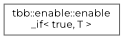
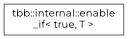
(62, 20) -> (64, 20)
